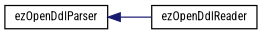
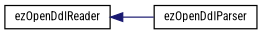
(136, 17) -> (138, 17)
